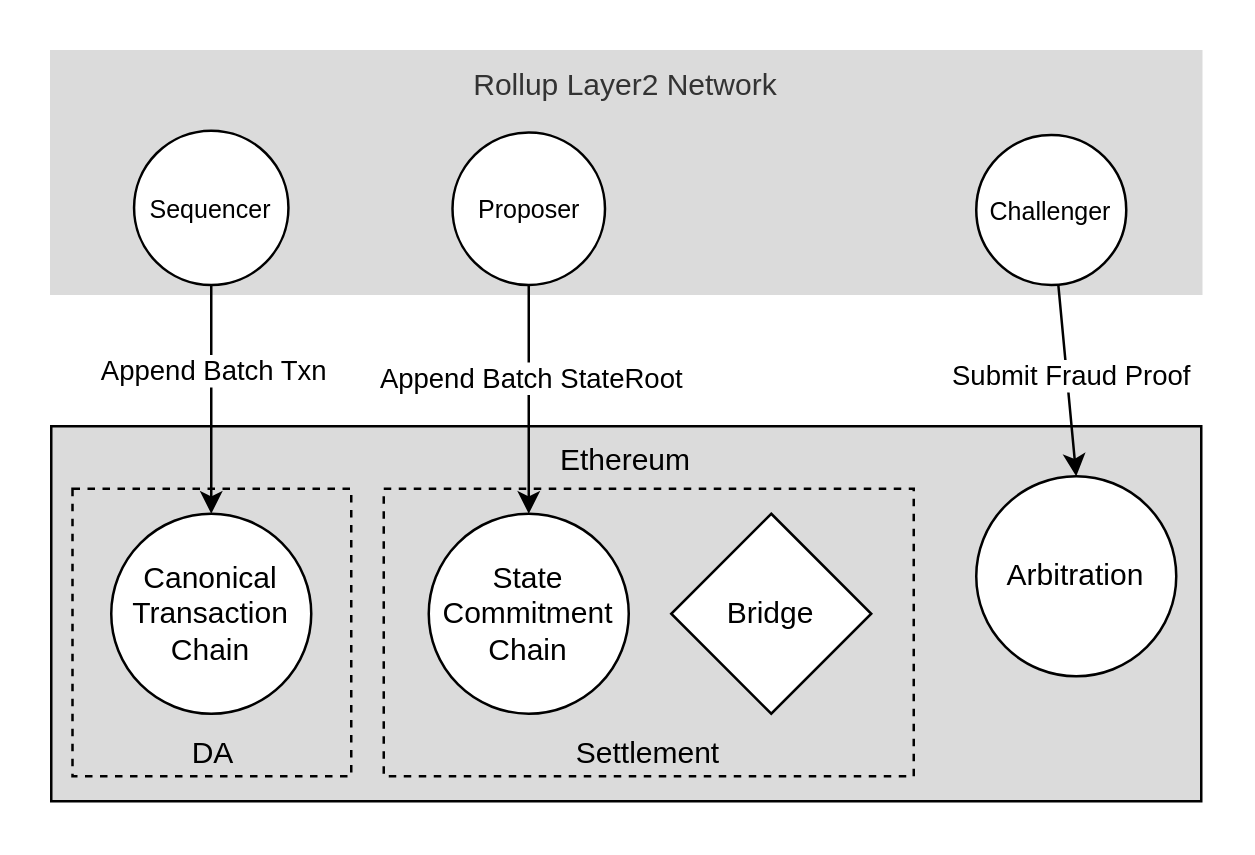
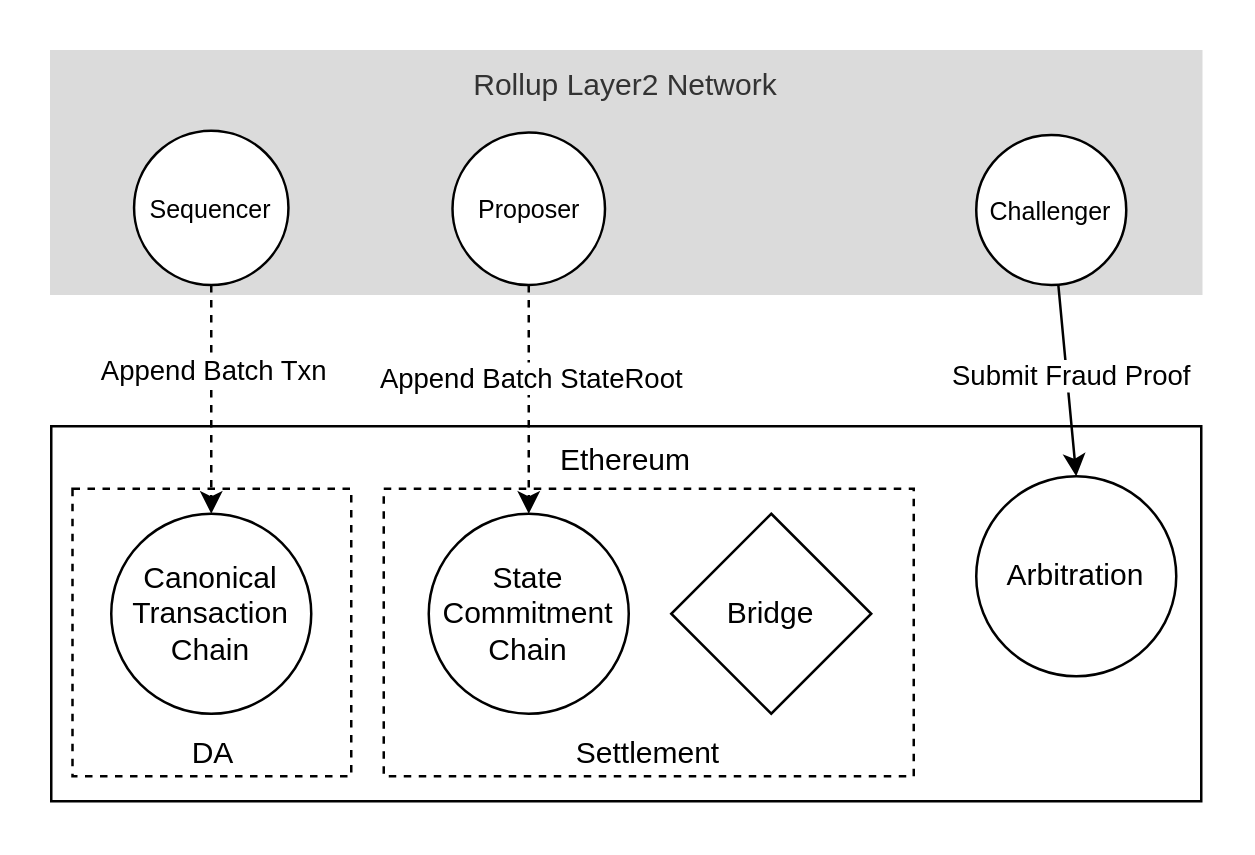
(211, 441) -> (211, 441)
(529, 446) -> (529, 446)
(626, 462) -> (626, 462)
